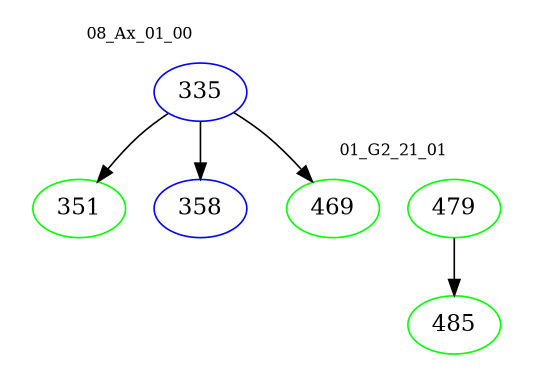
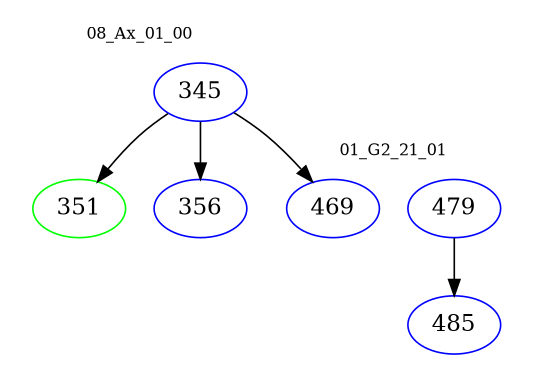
(200, 92) -> (200, 92)
(200, 209) -> (200, 209)
(333, 209) -> (333, 209)
(454, 209) -> (454, 209)
(454, 325) -> (454, 325)
